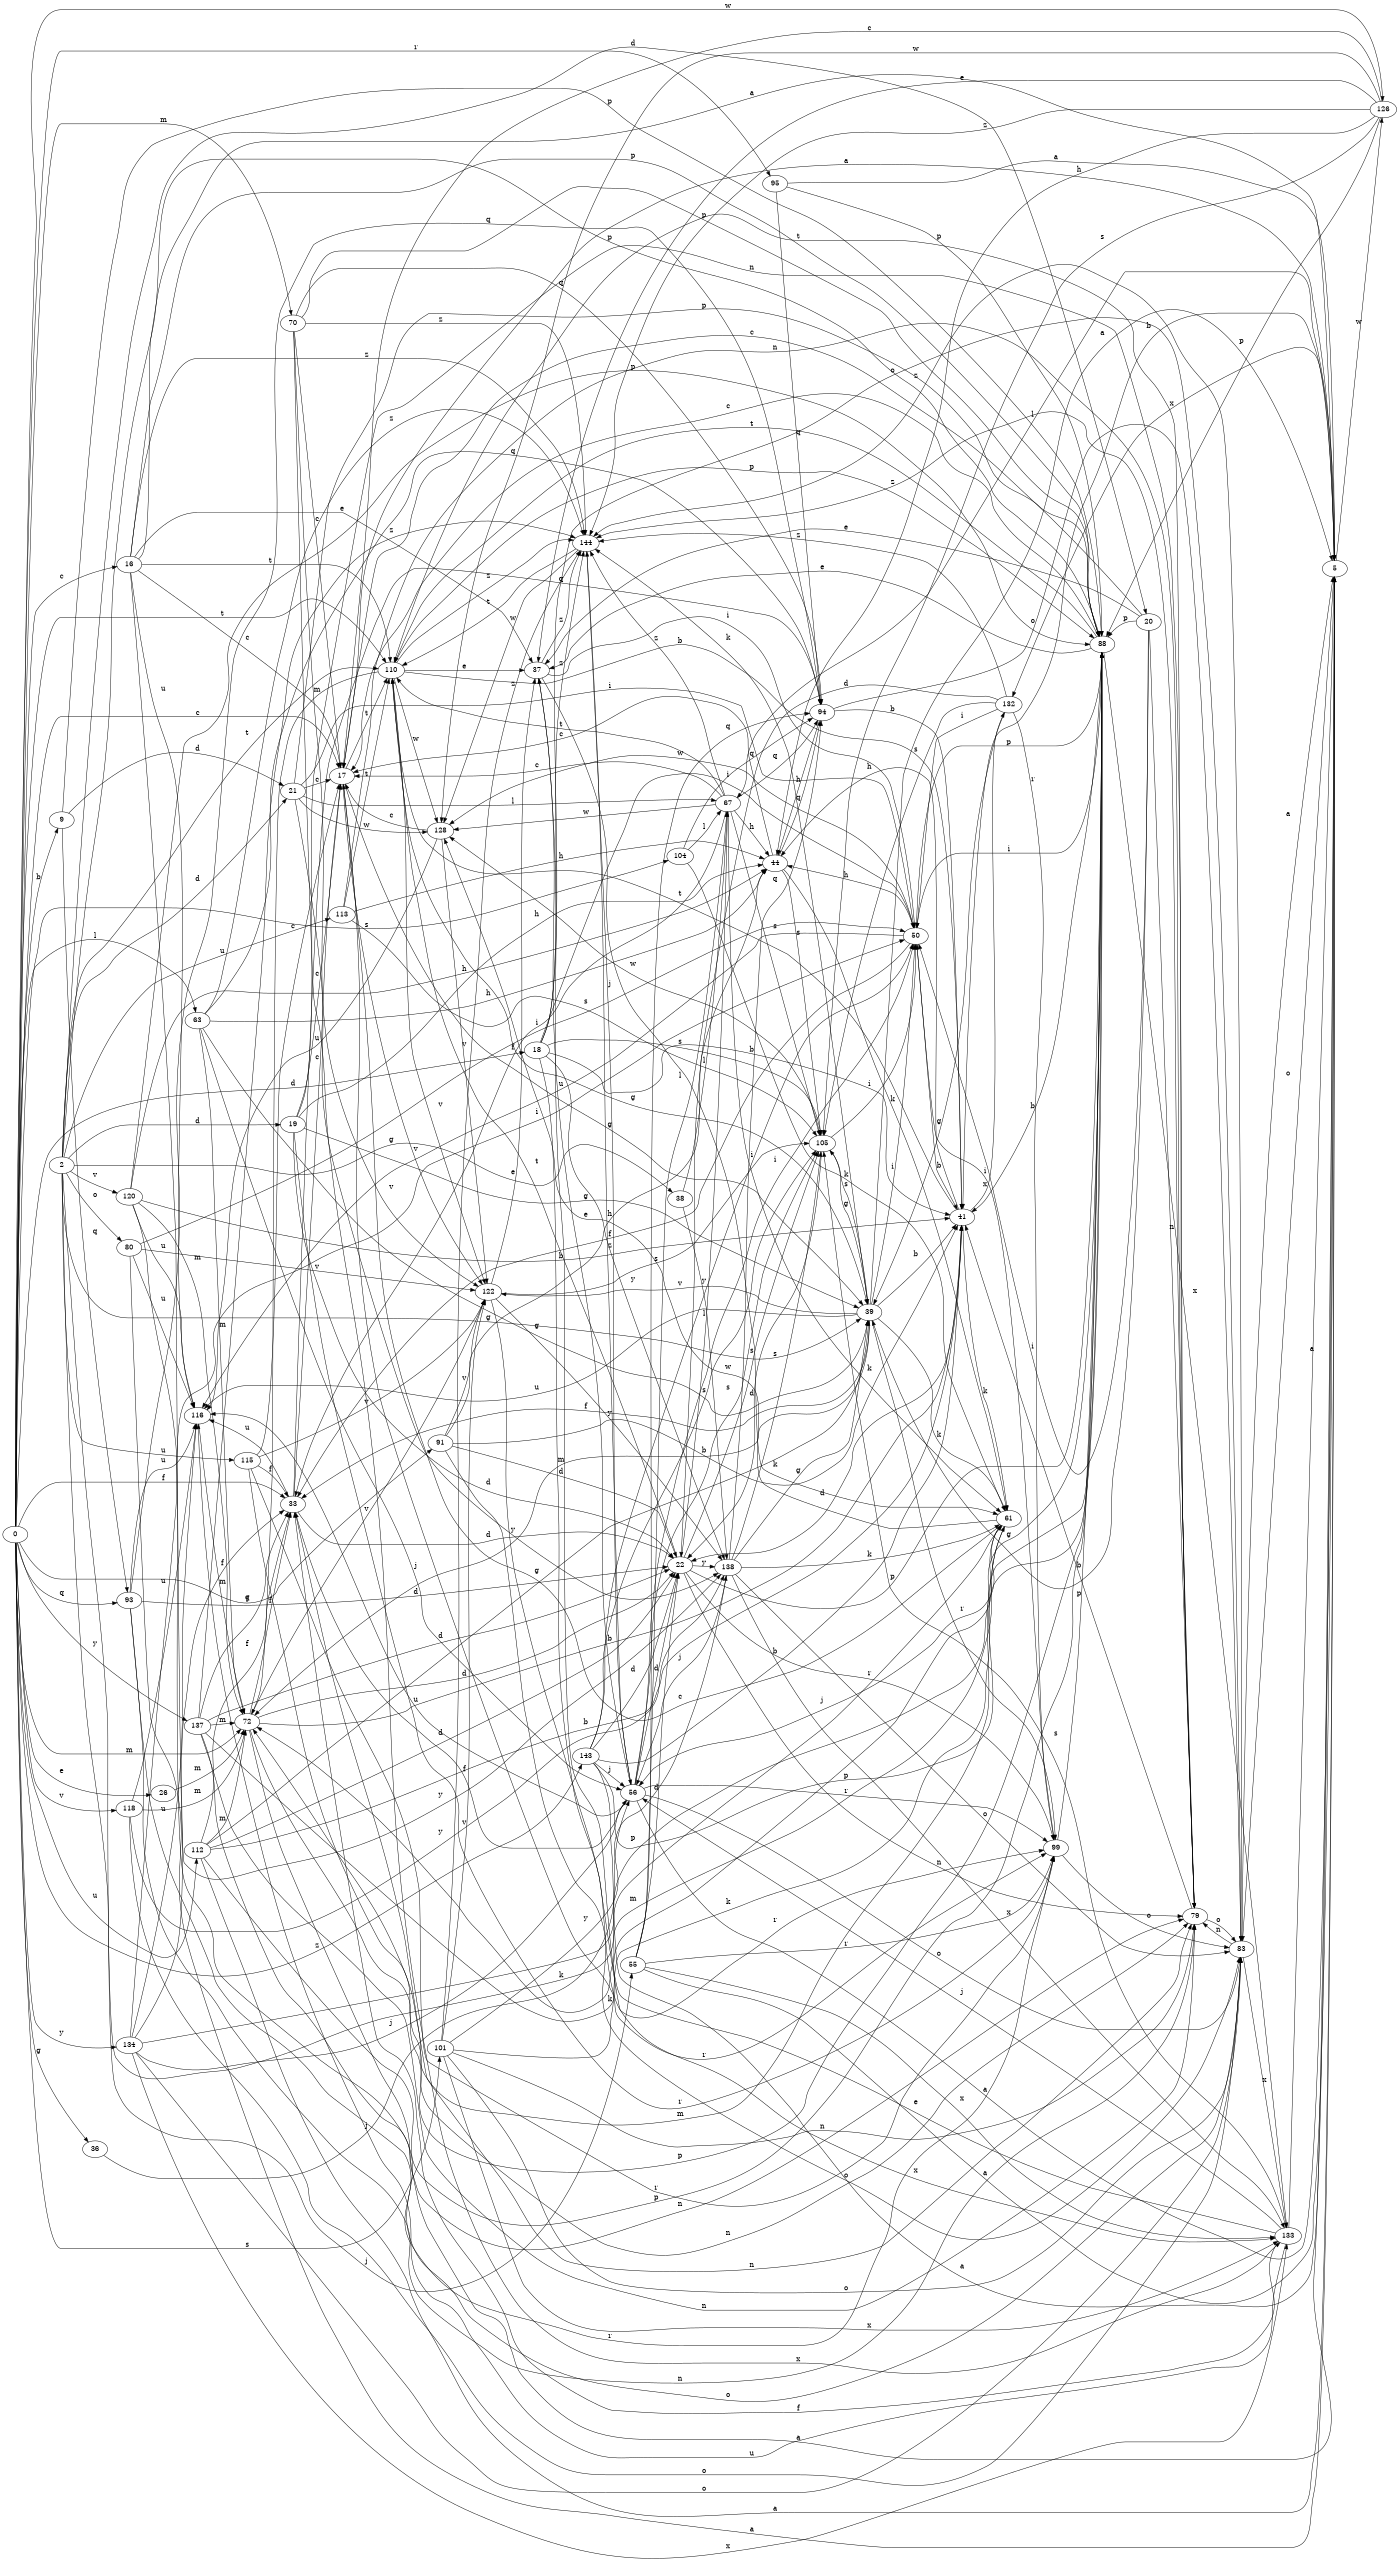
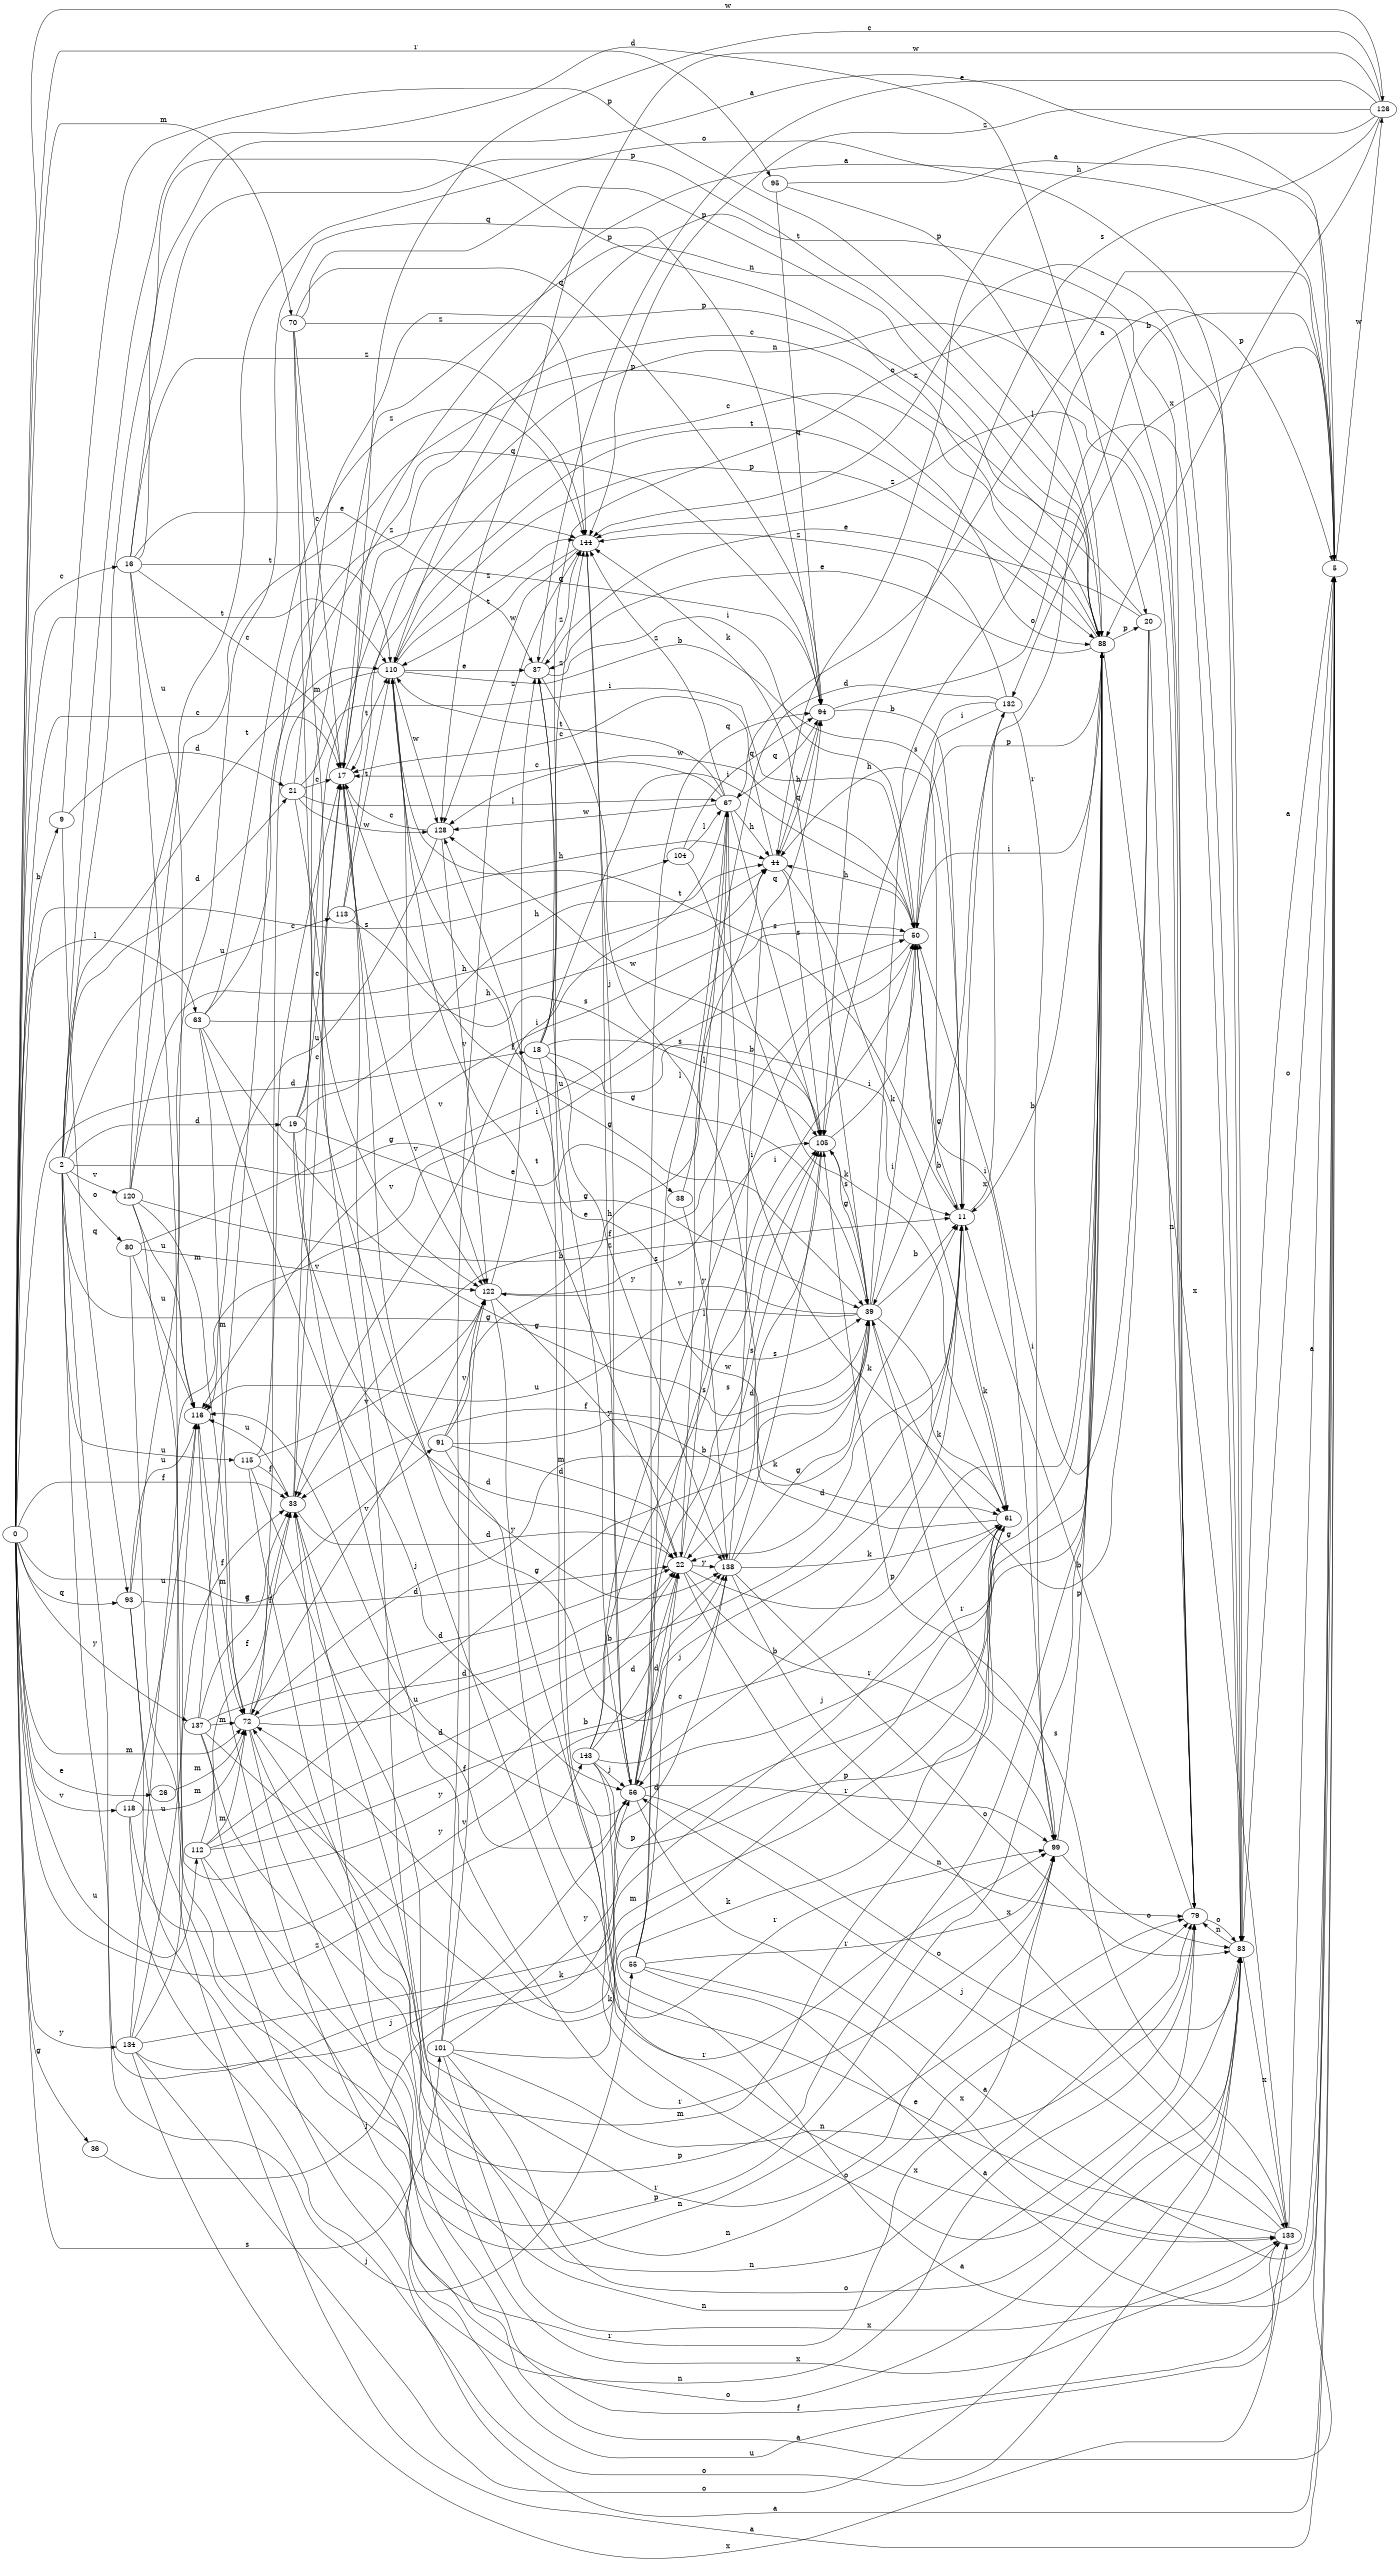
none -> (1082, 210)
(1122, 624) -> (1124, 634)
(962, 1217) -> (962, 1217)
